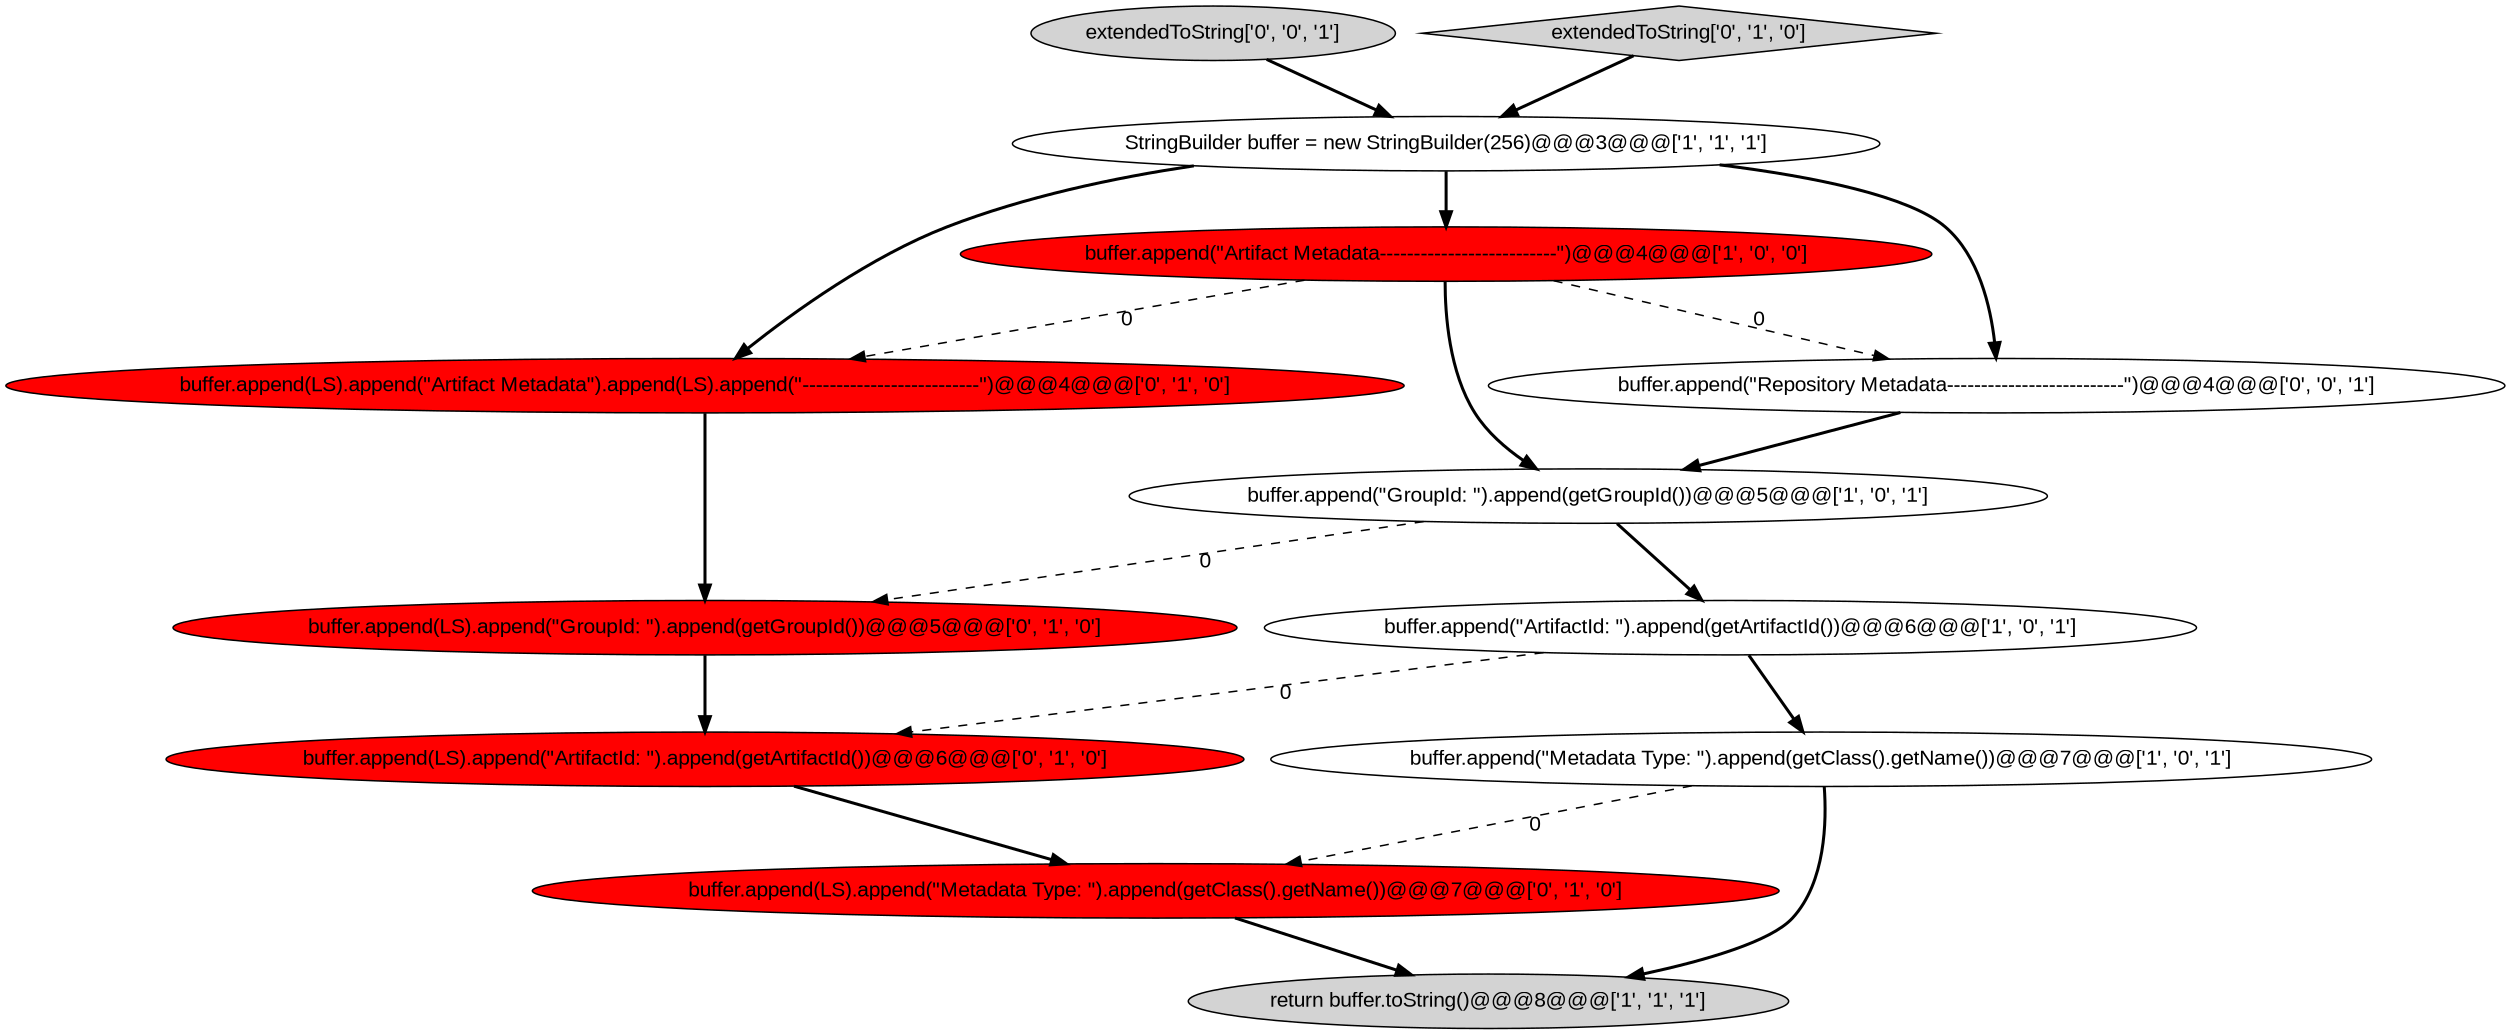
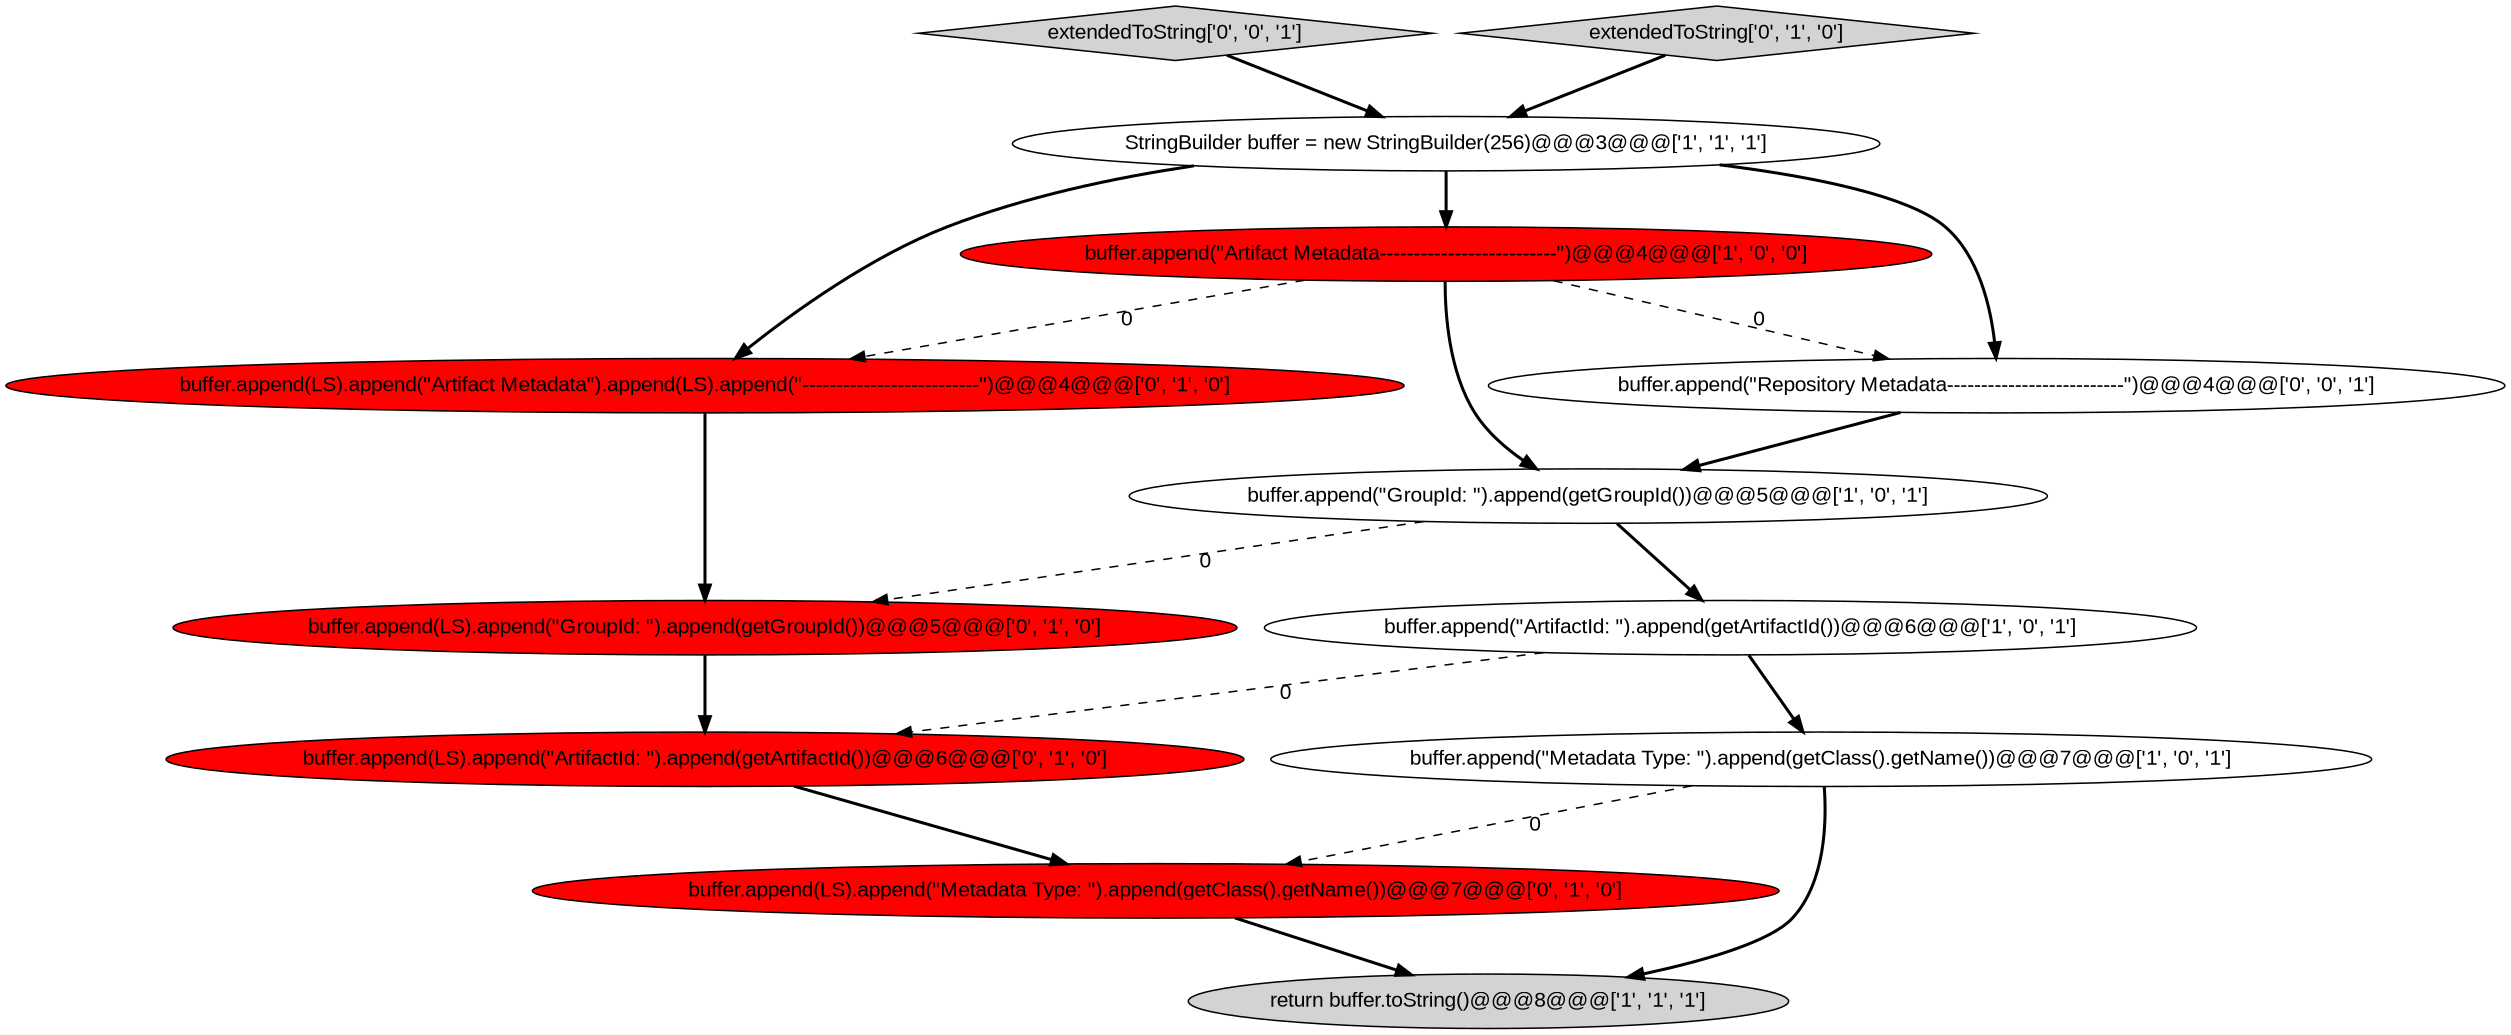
(1213, 33) -> (1175, 33)
